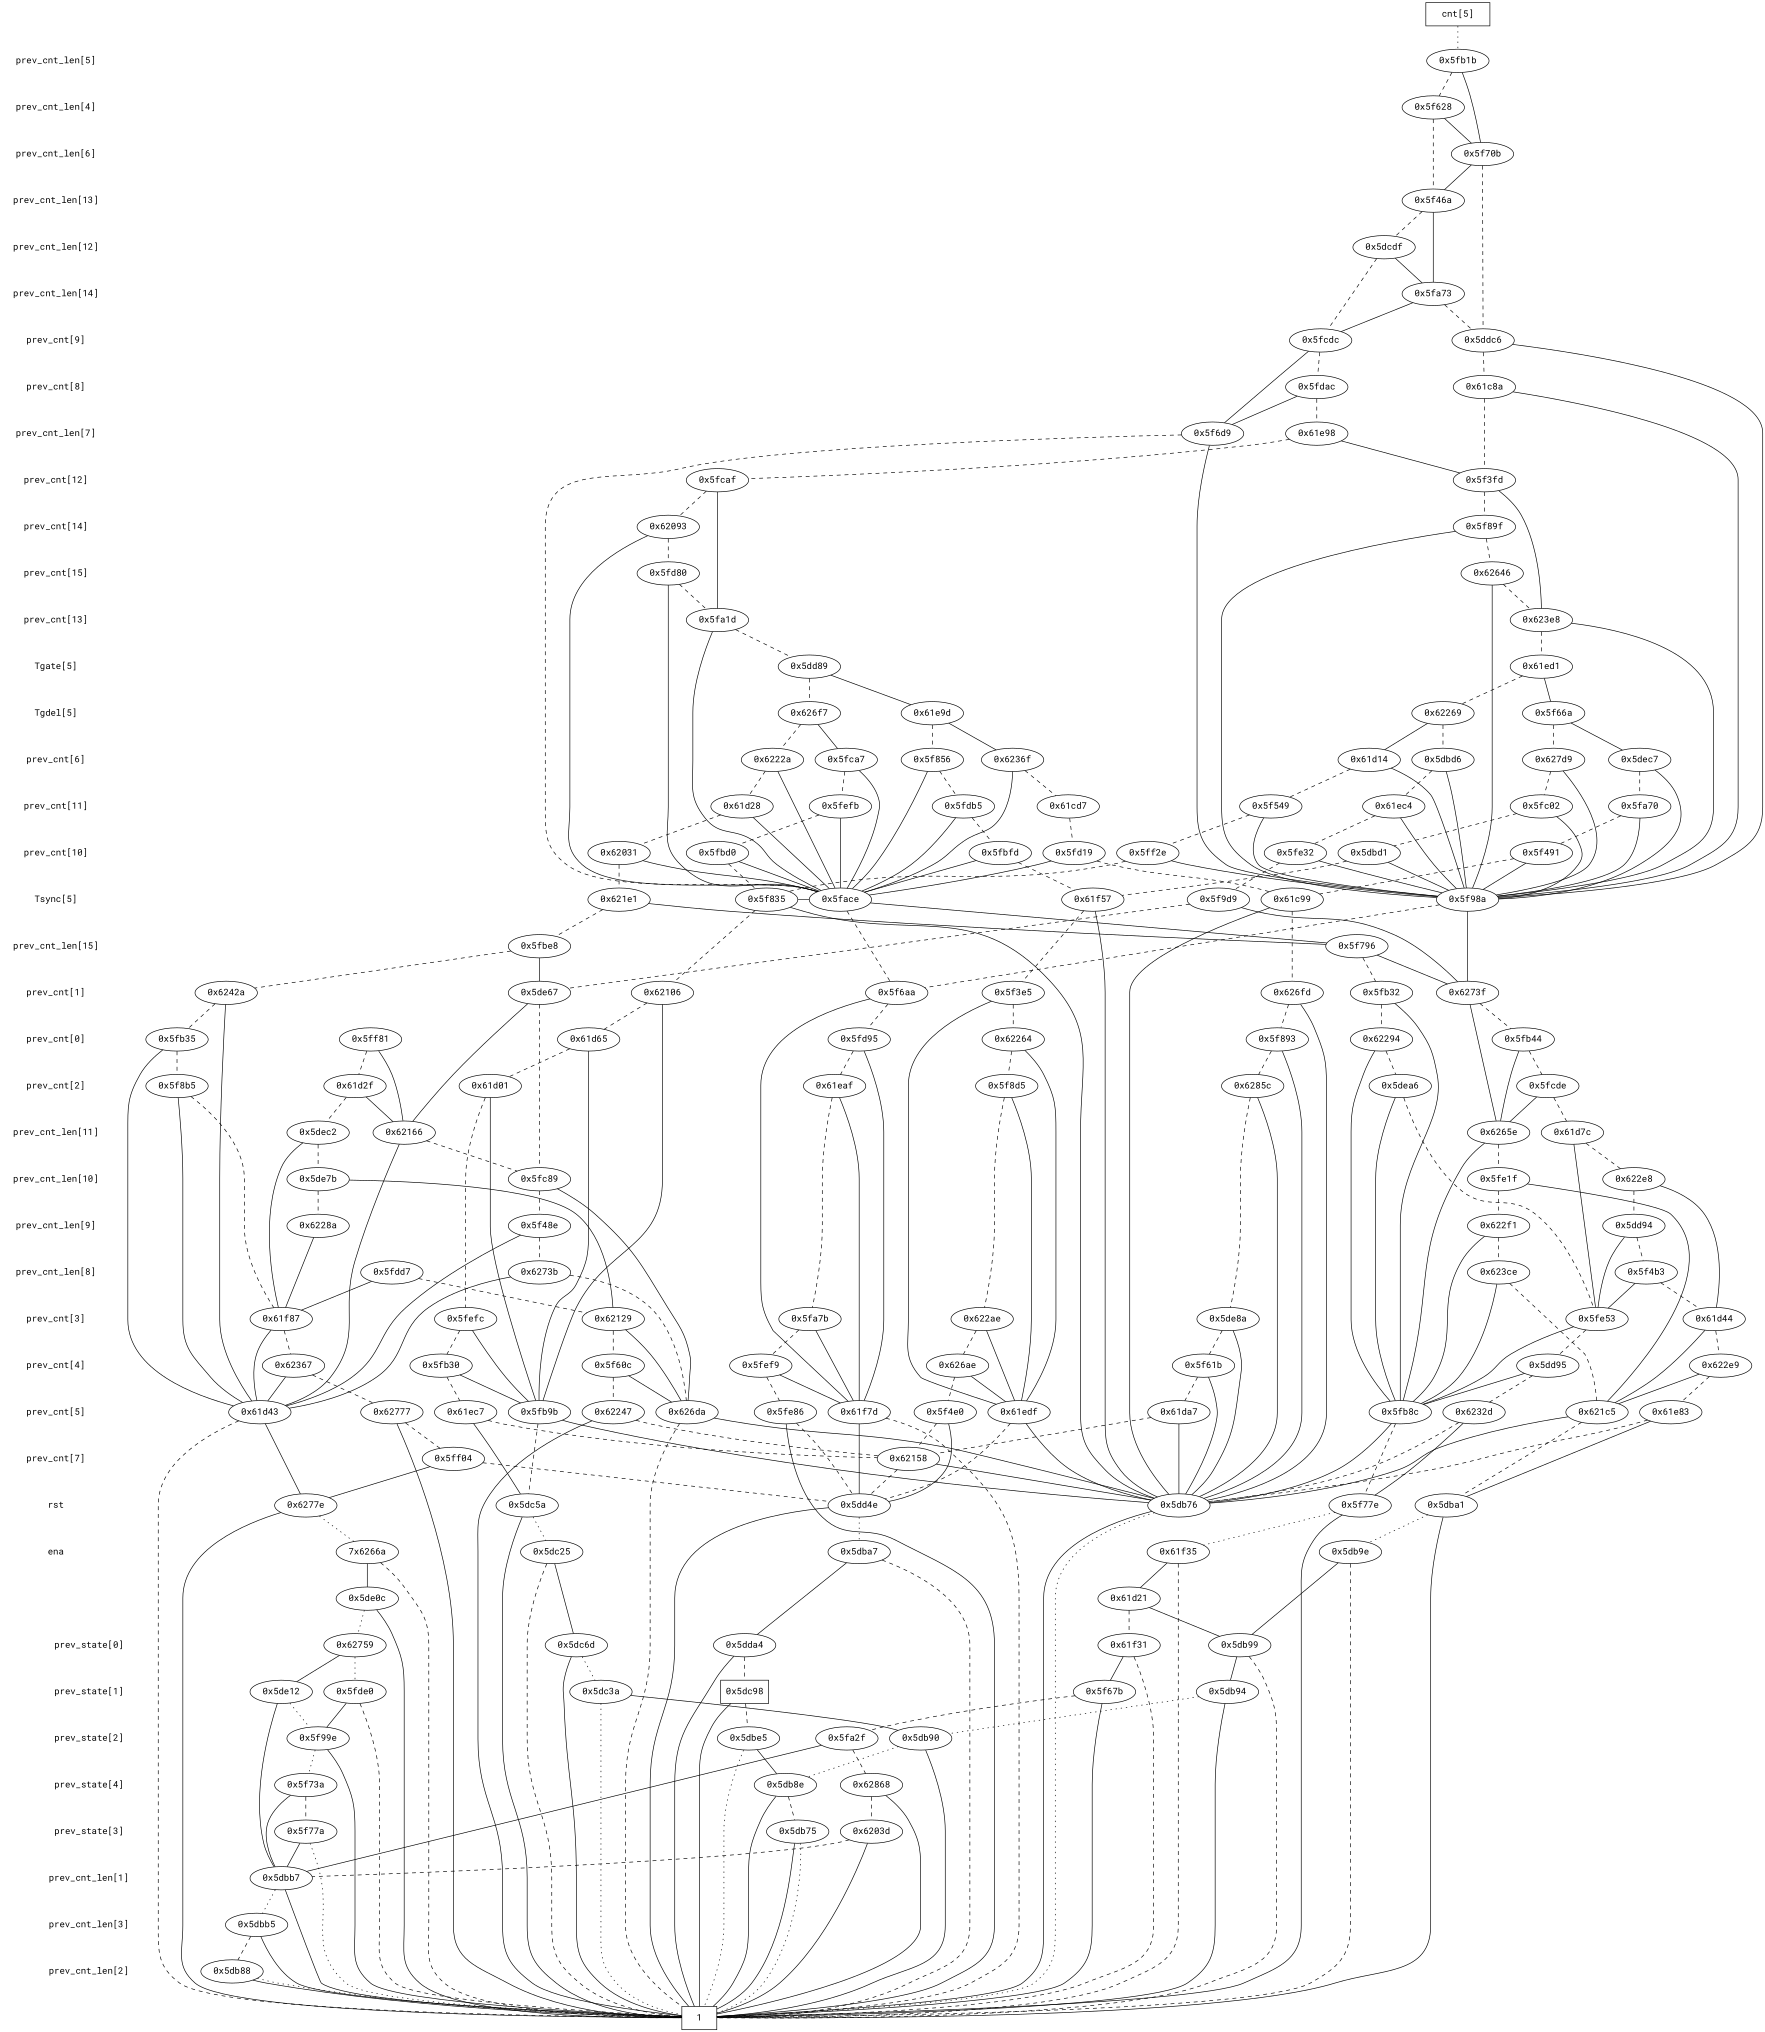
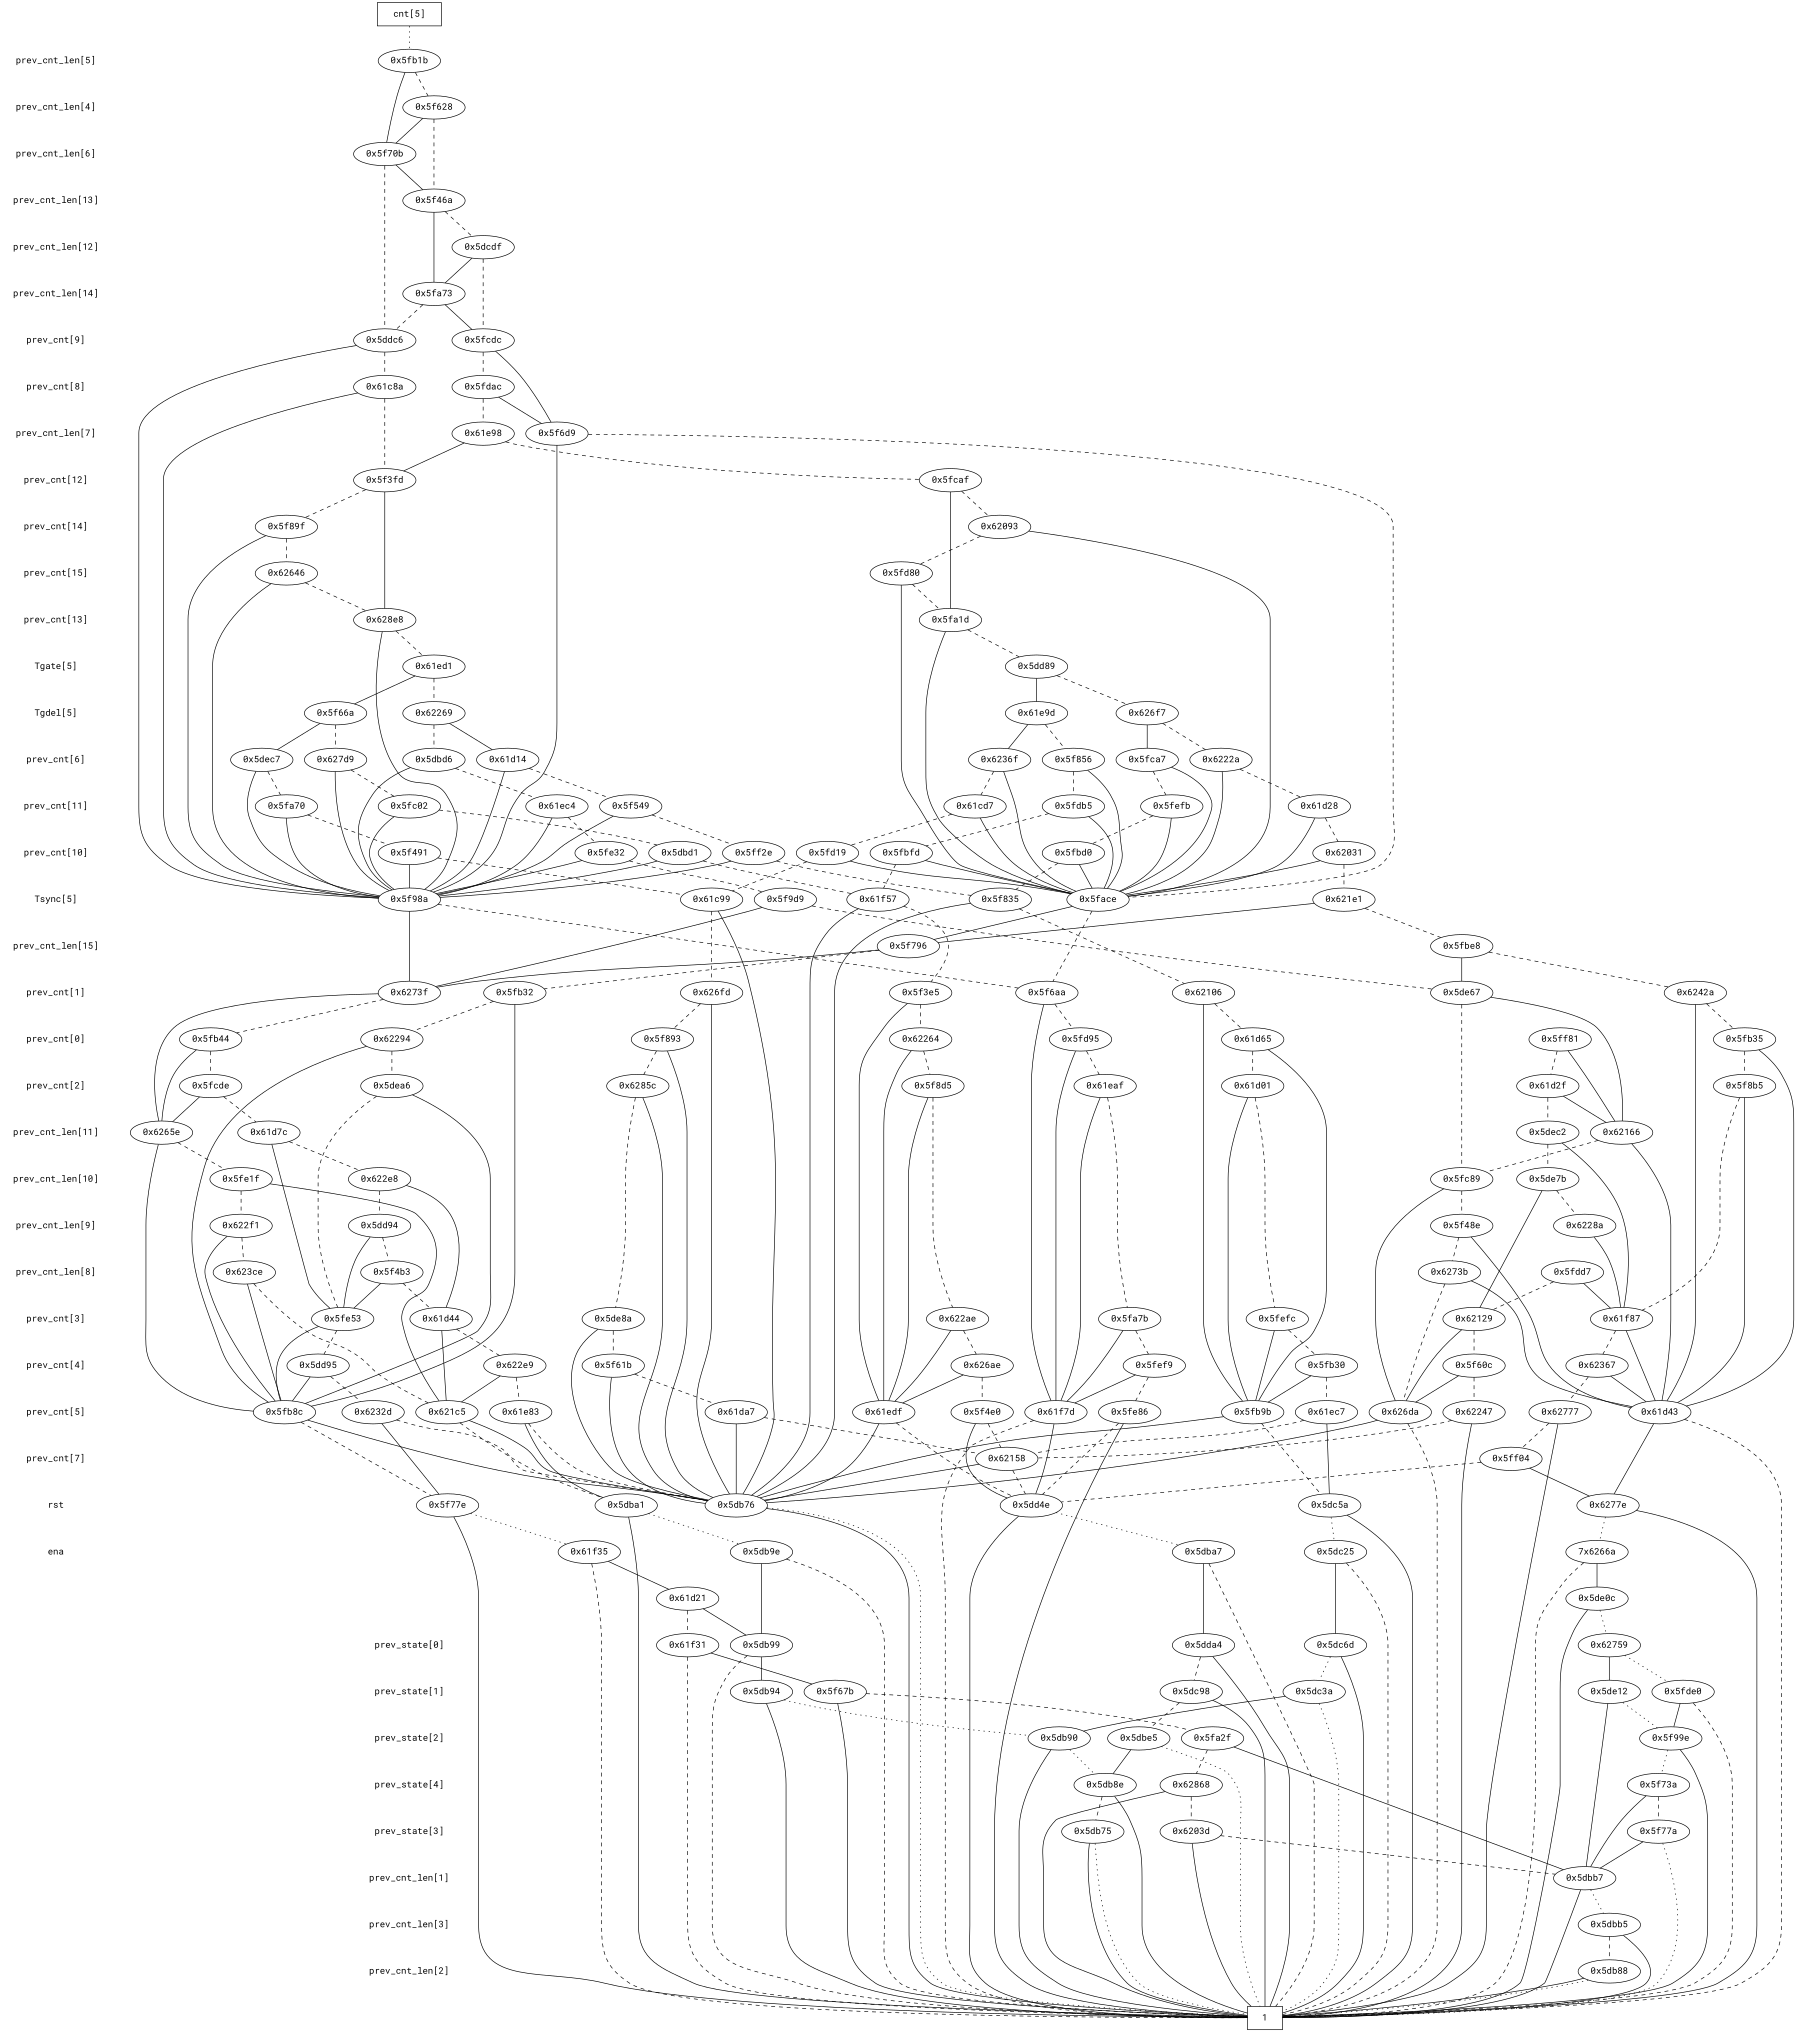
(1541, 620) -> (385, 620)
(804, 900) -> (1017, 866)
(745, 1692) -> (1191, 1692)
